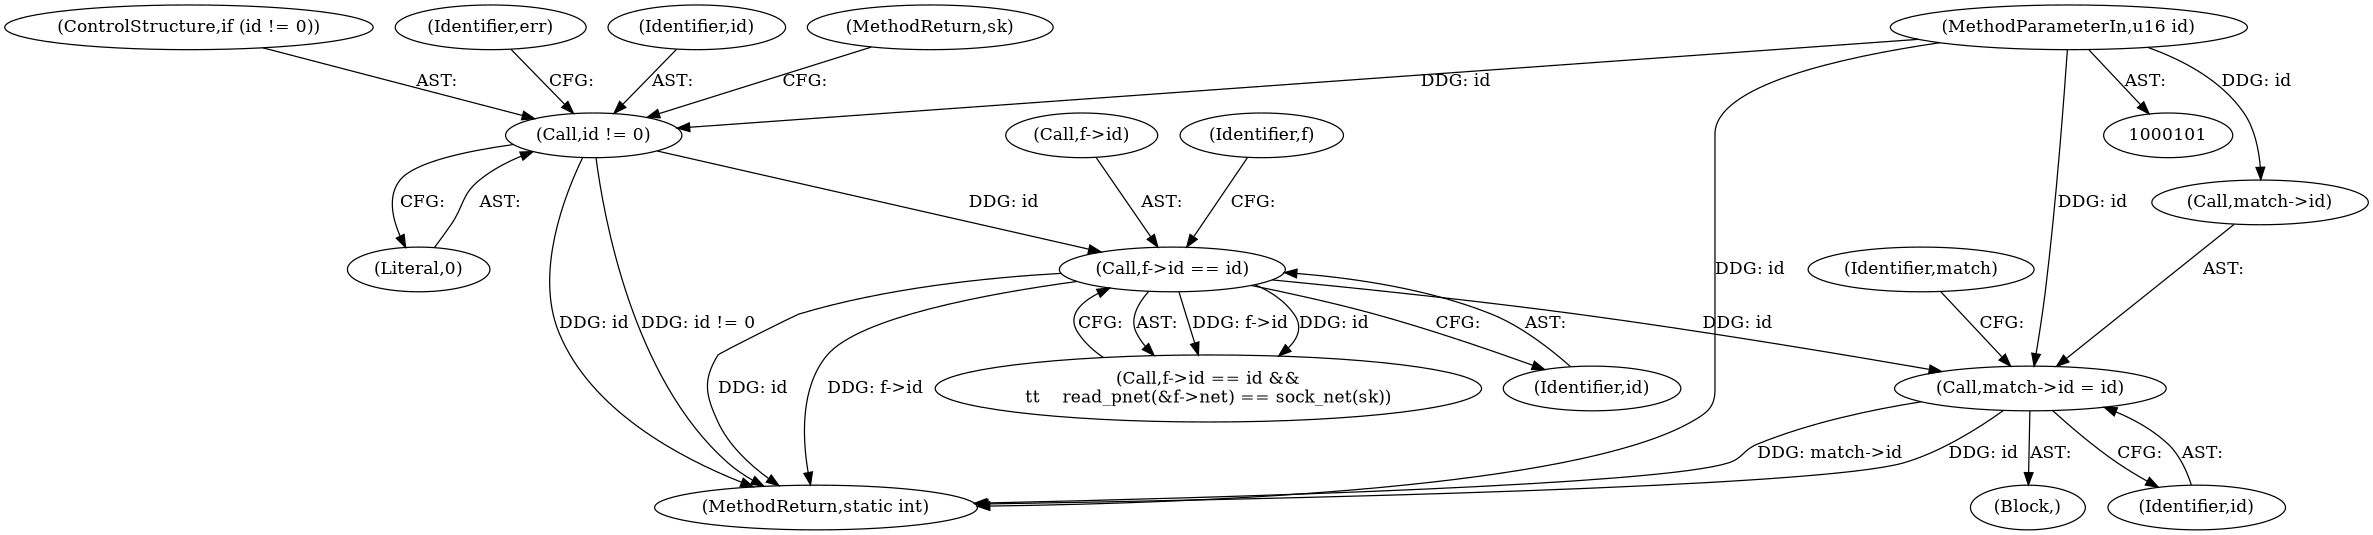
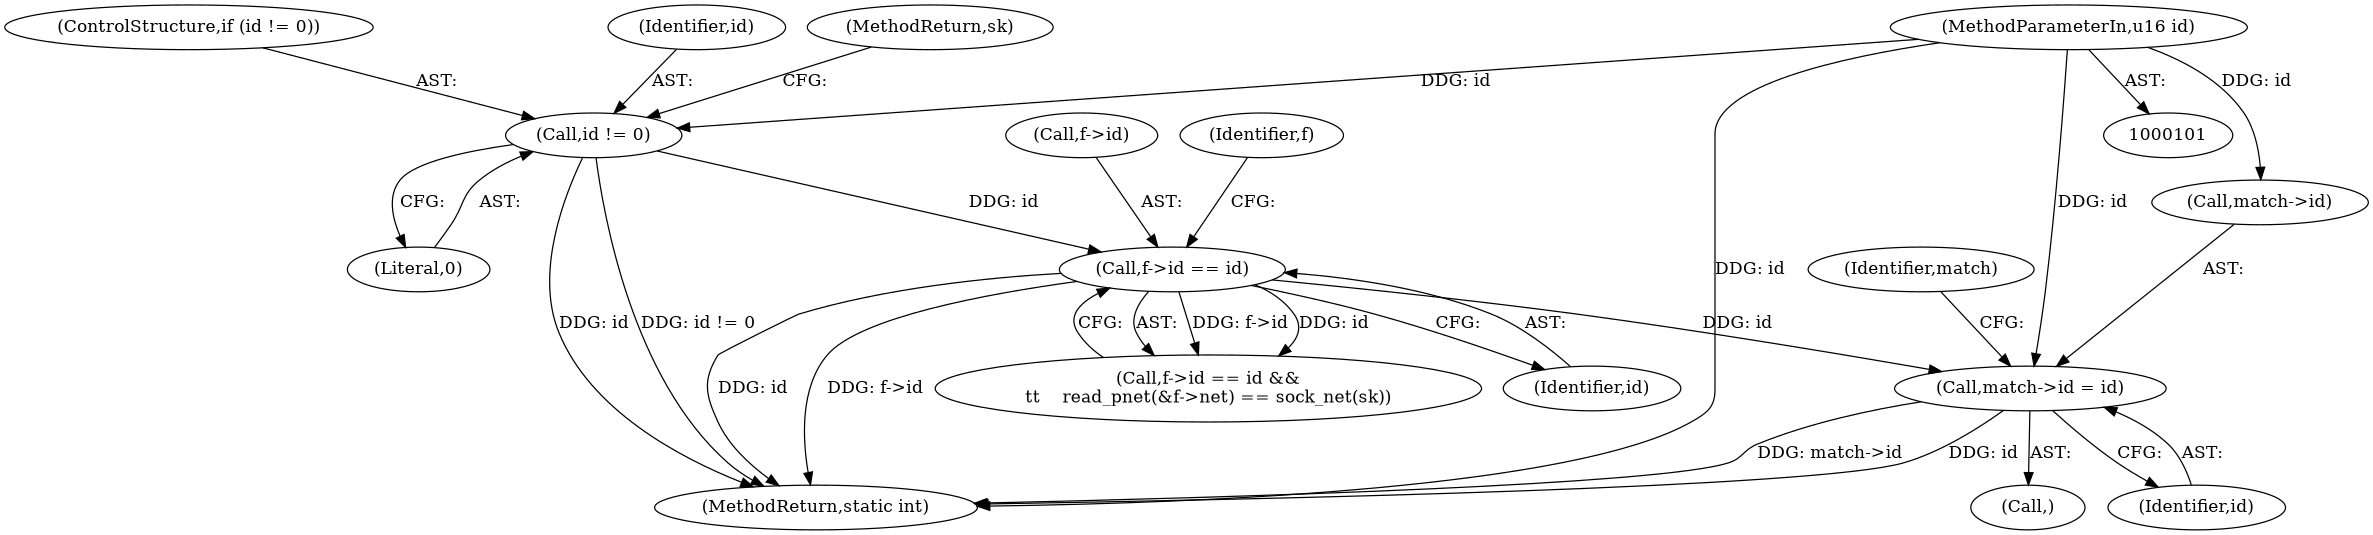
(491, 27) -> none
(2028, 508) -> (2028, 508)
